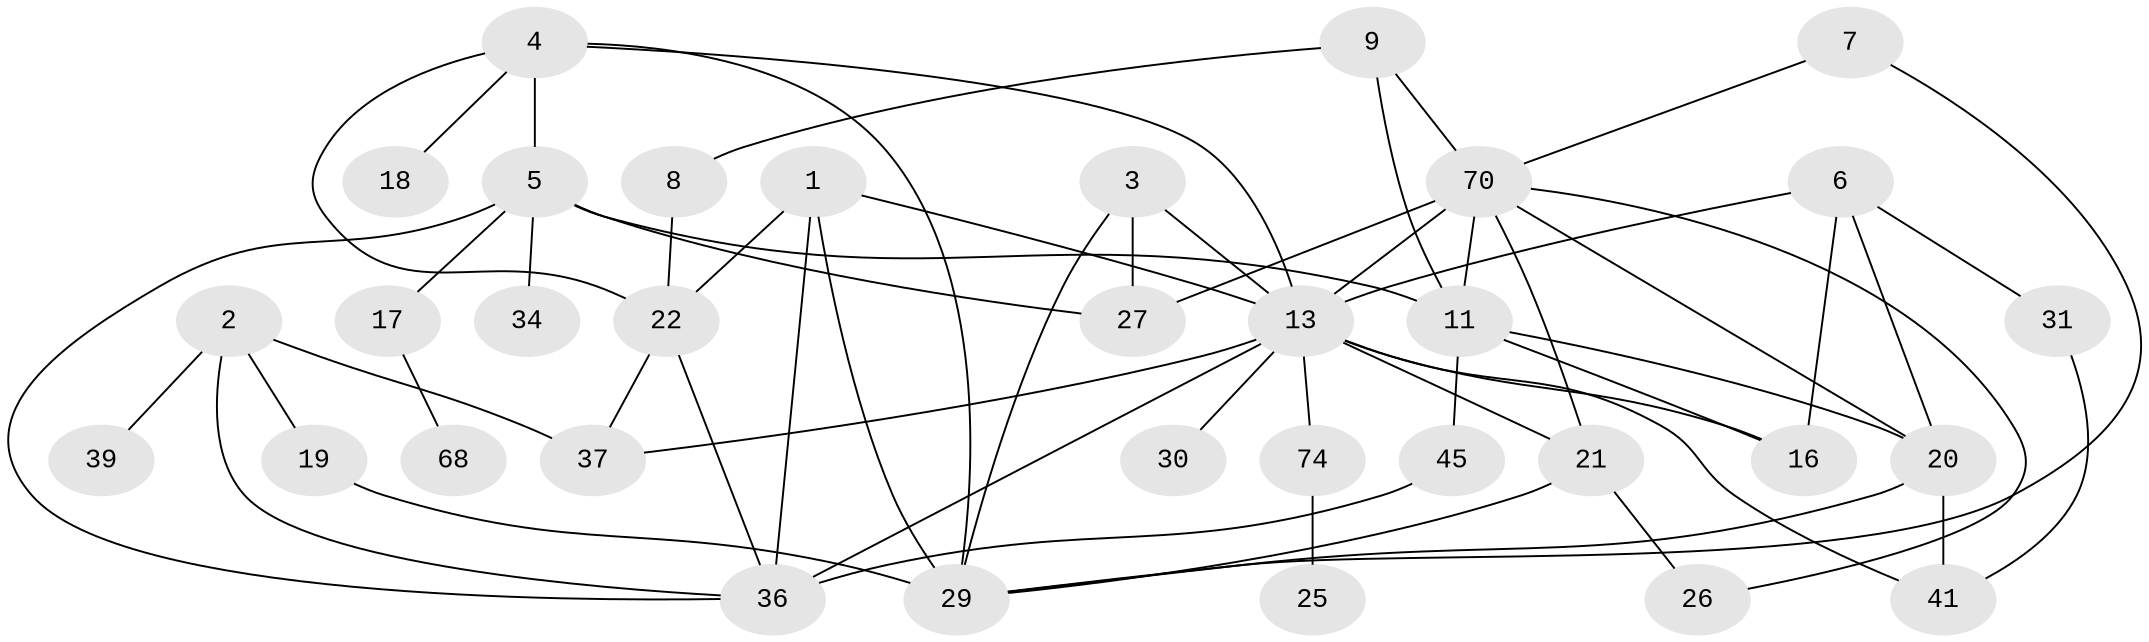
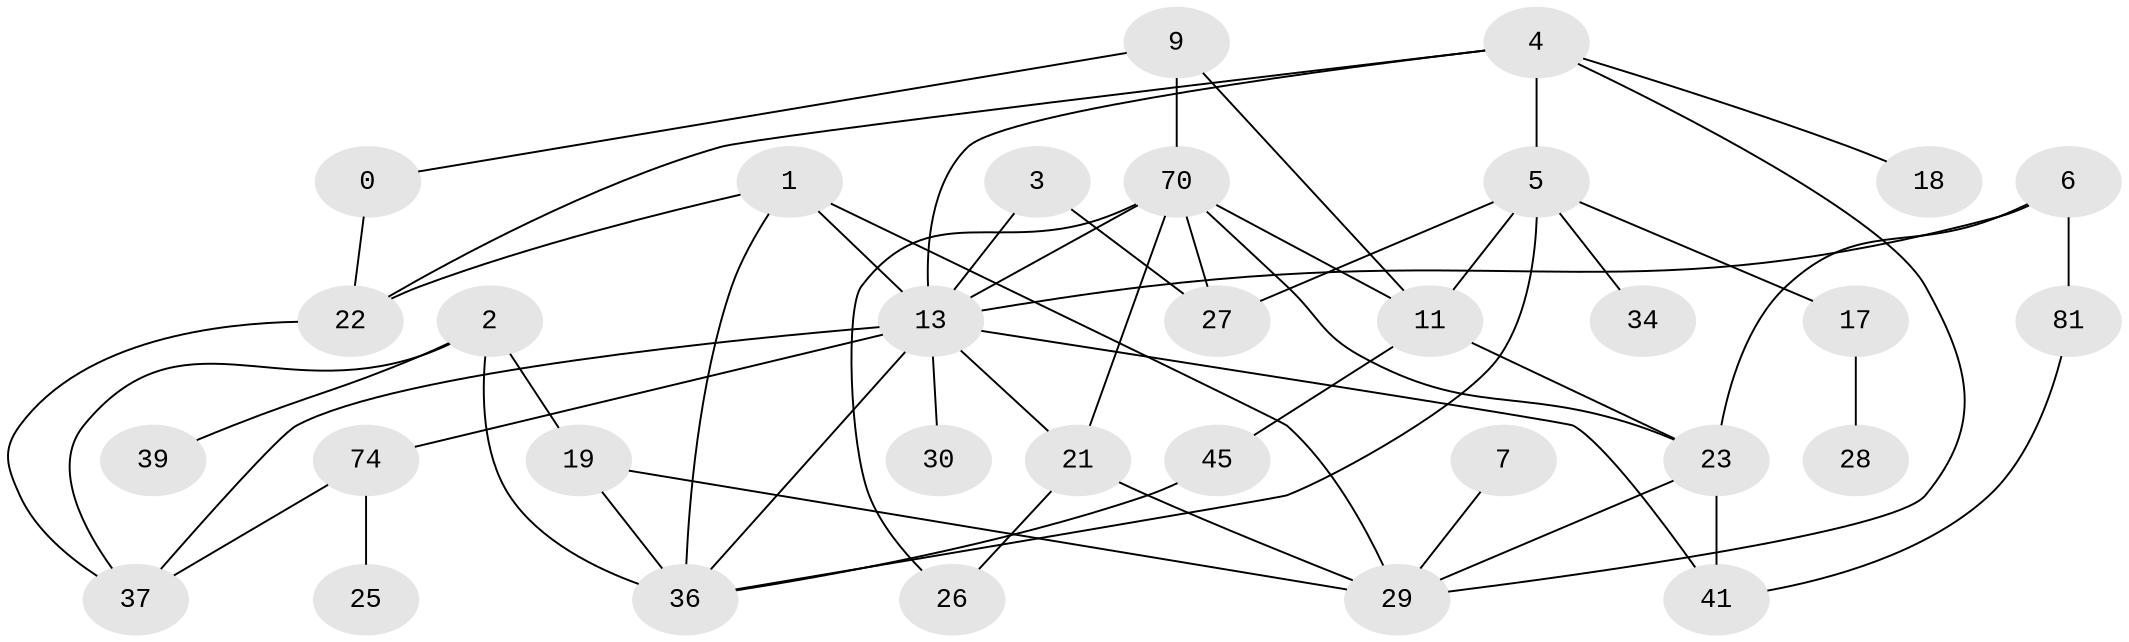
(1665, 112) -> none
(674, 182) -> (368, 182)
(2057, 321) -> (2069, 321)
(1022, 383) -> none
(454, 460) -> (1856, 460)
(719, 460) -> (632, 530)
(1804, 460) -> none
(1943, 460) -> (1717, 460)
none -> (251, 530)
